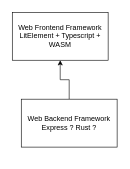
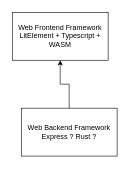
(69, 123) -> (69, 132)
